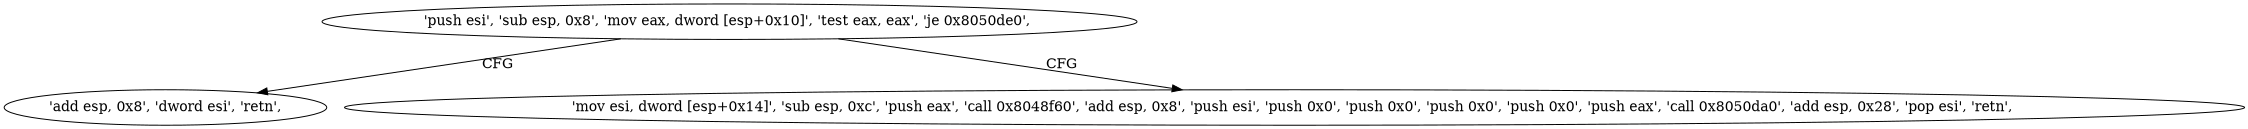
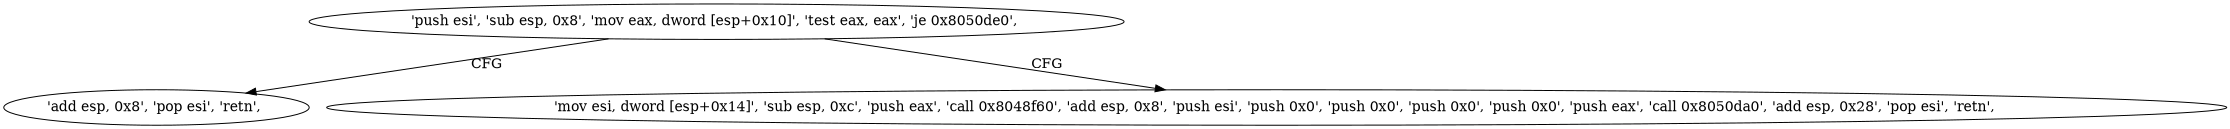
(165, 107) -> (156, 107)
